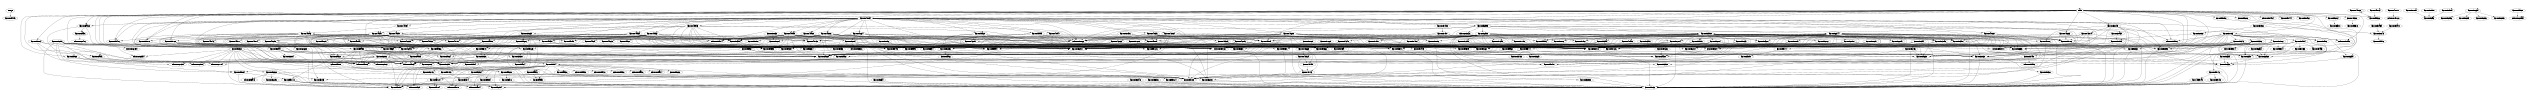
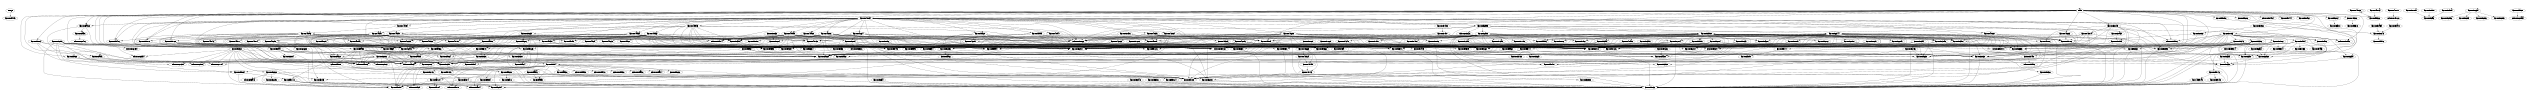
(476, 72) -> none
